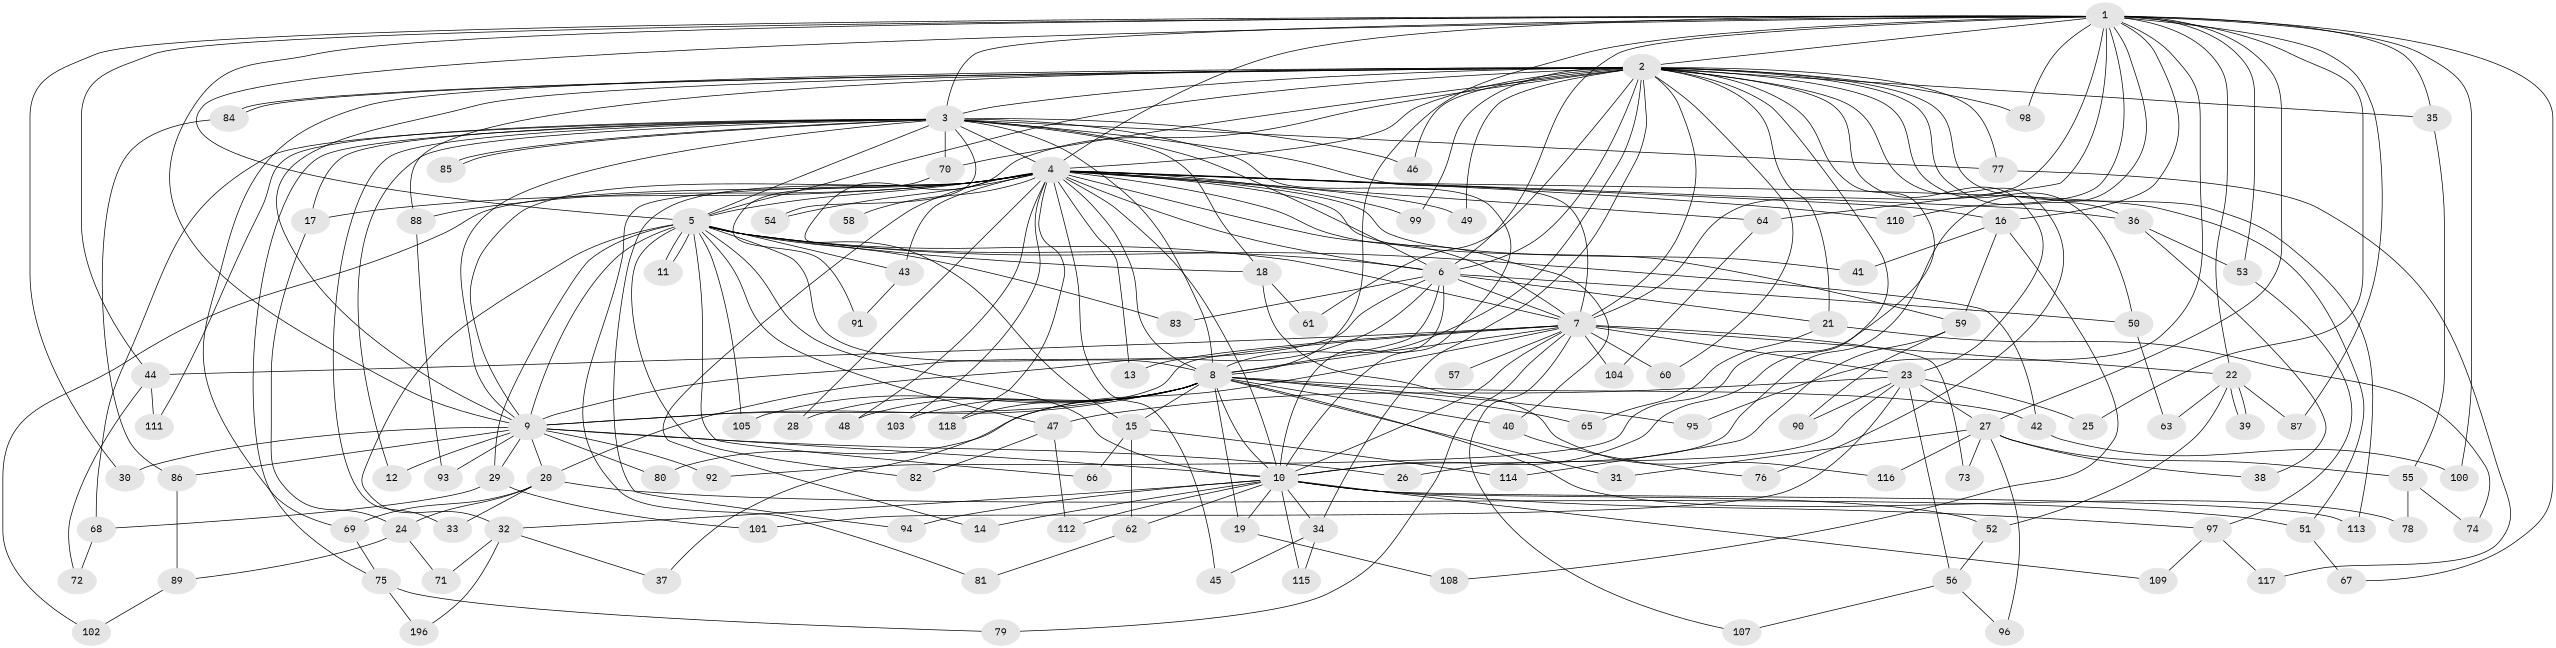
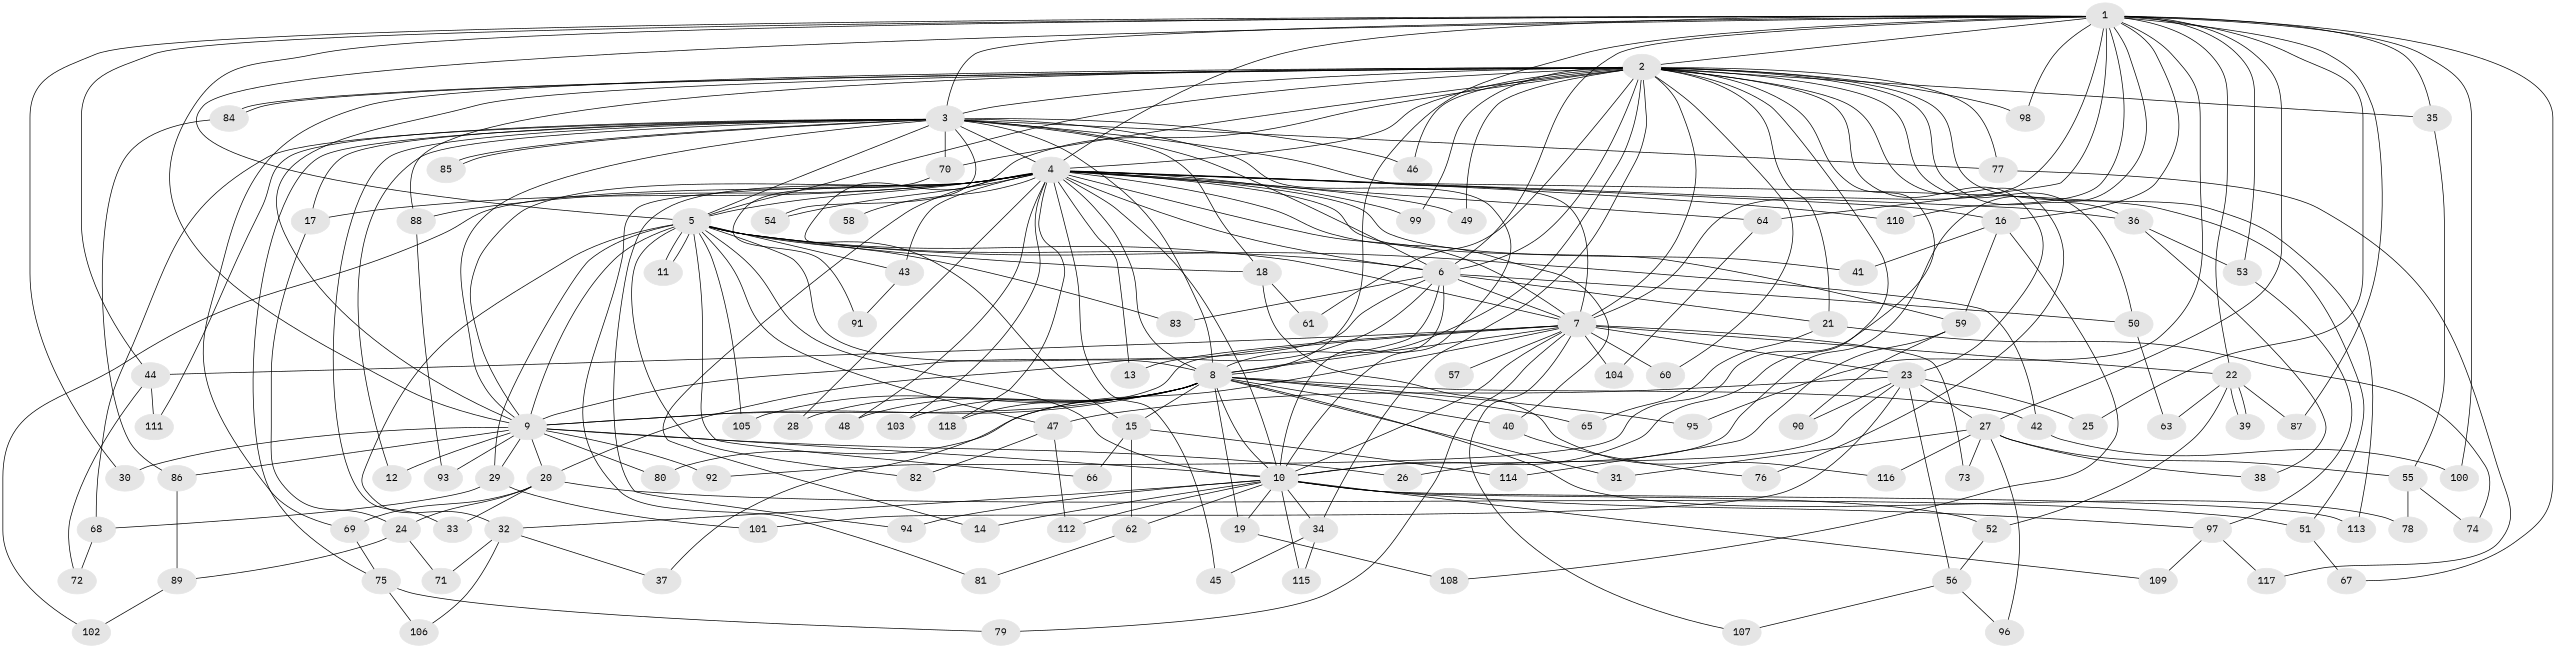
(419, 633) -> (419, 633)
